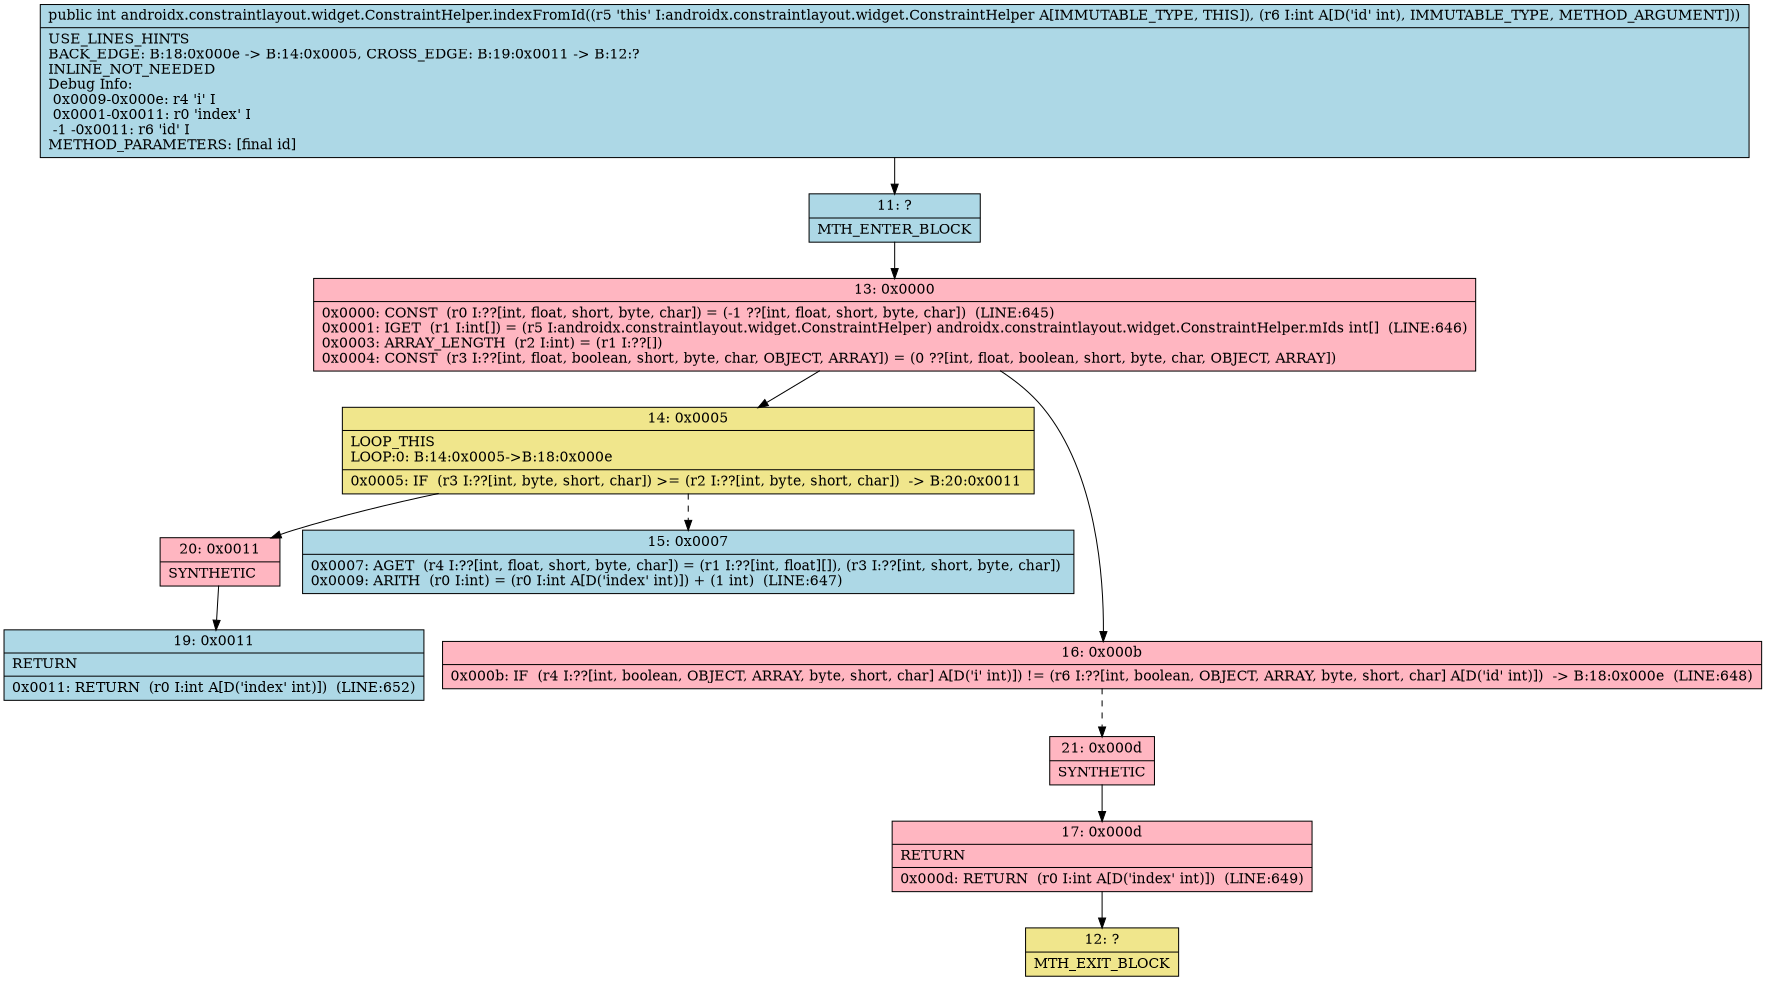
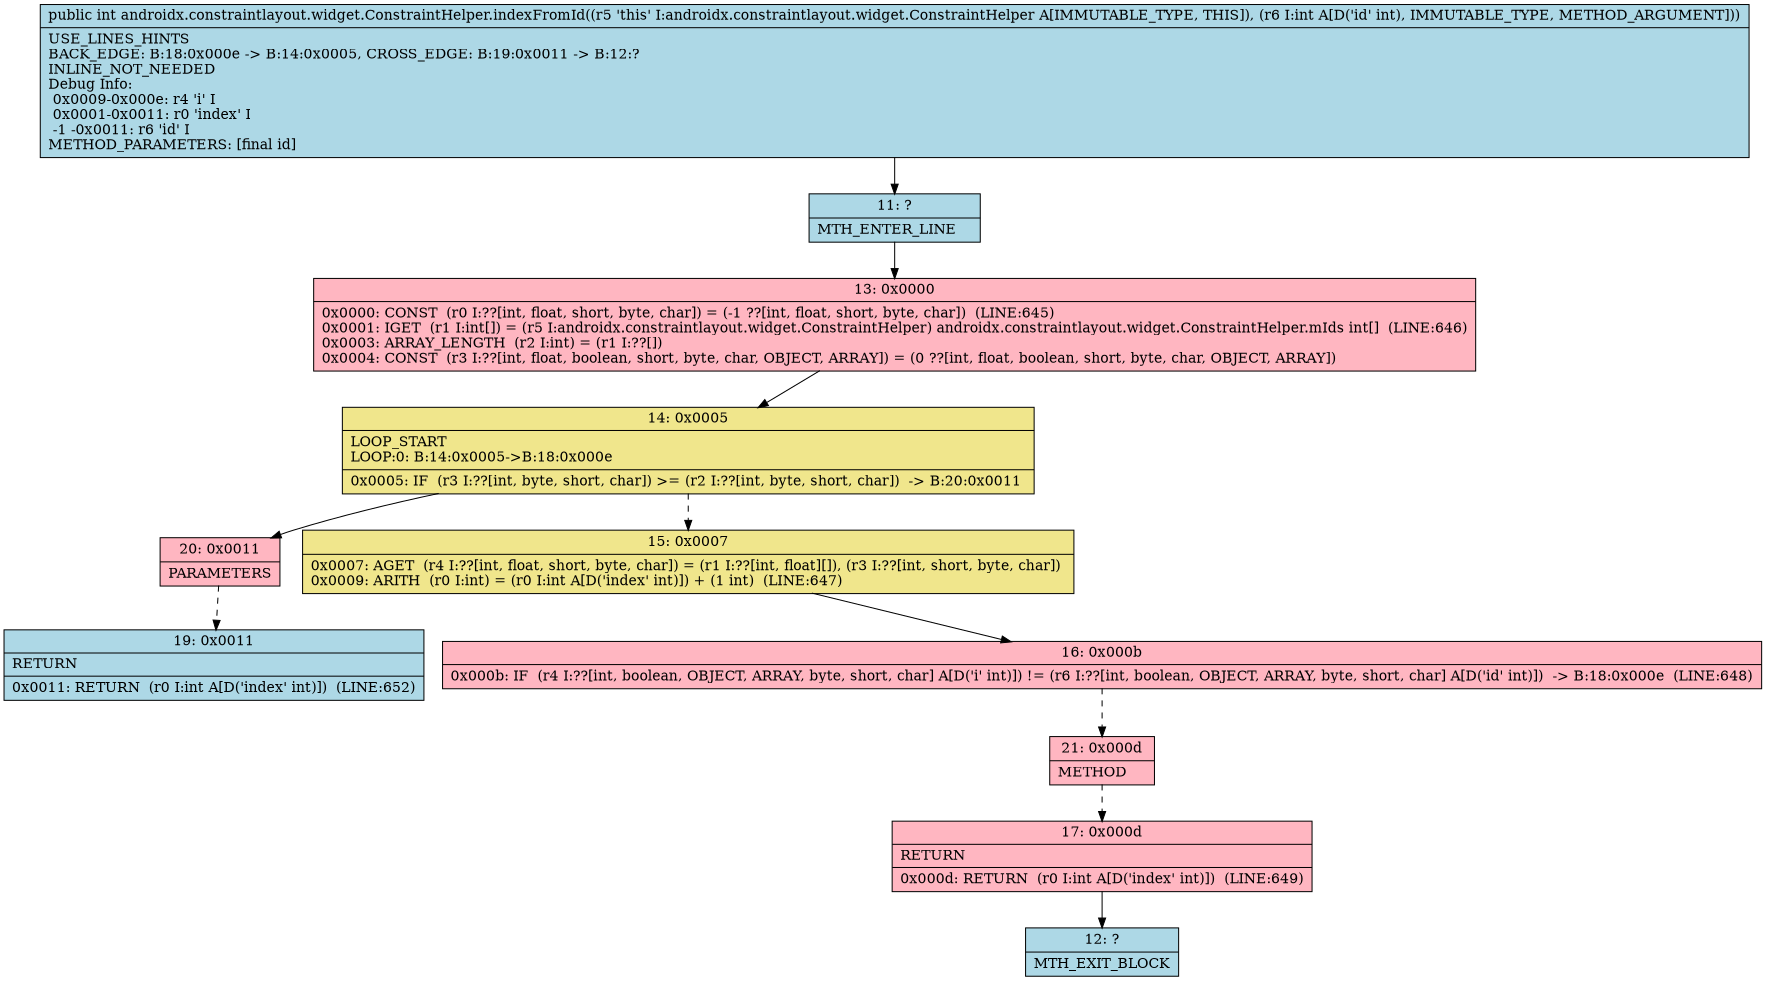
(895, 230) -> (887, 230)
(393, 442) -> (399, 442)
(1084, 487) -> (907, 616)
(688, 562) -> (688, 562)
(212, 573) -> (220, 573)
(218, 603) -> (218, 603)
(1102, 772) -> (1093, 772)
(1102, 798) -> (1102, 798)
(1102, 952) -> (1102, 952)
